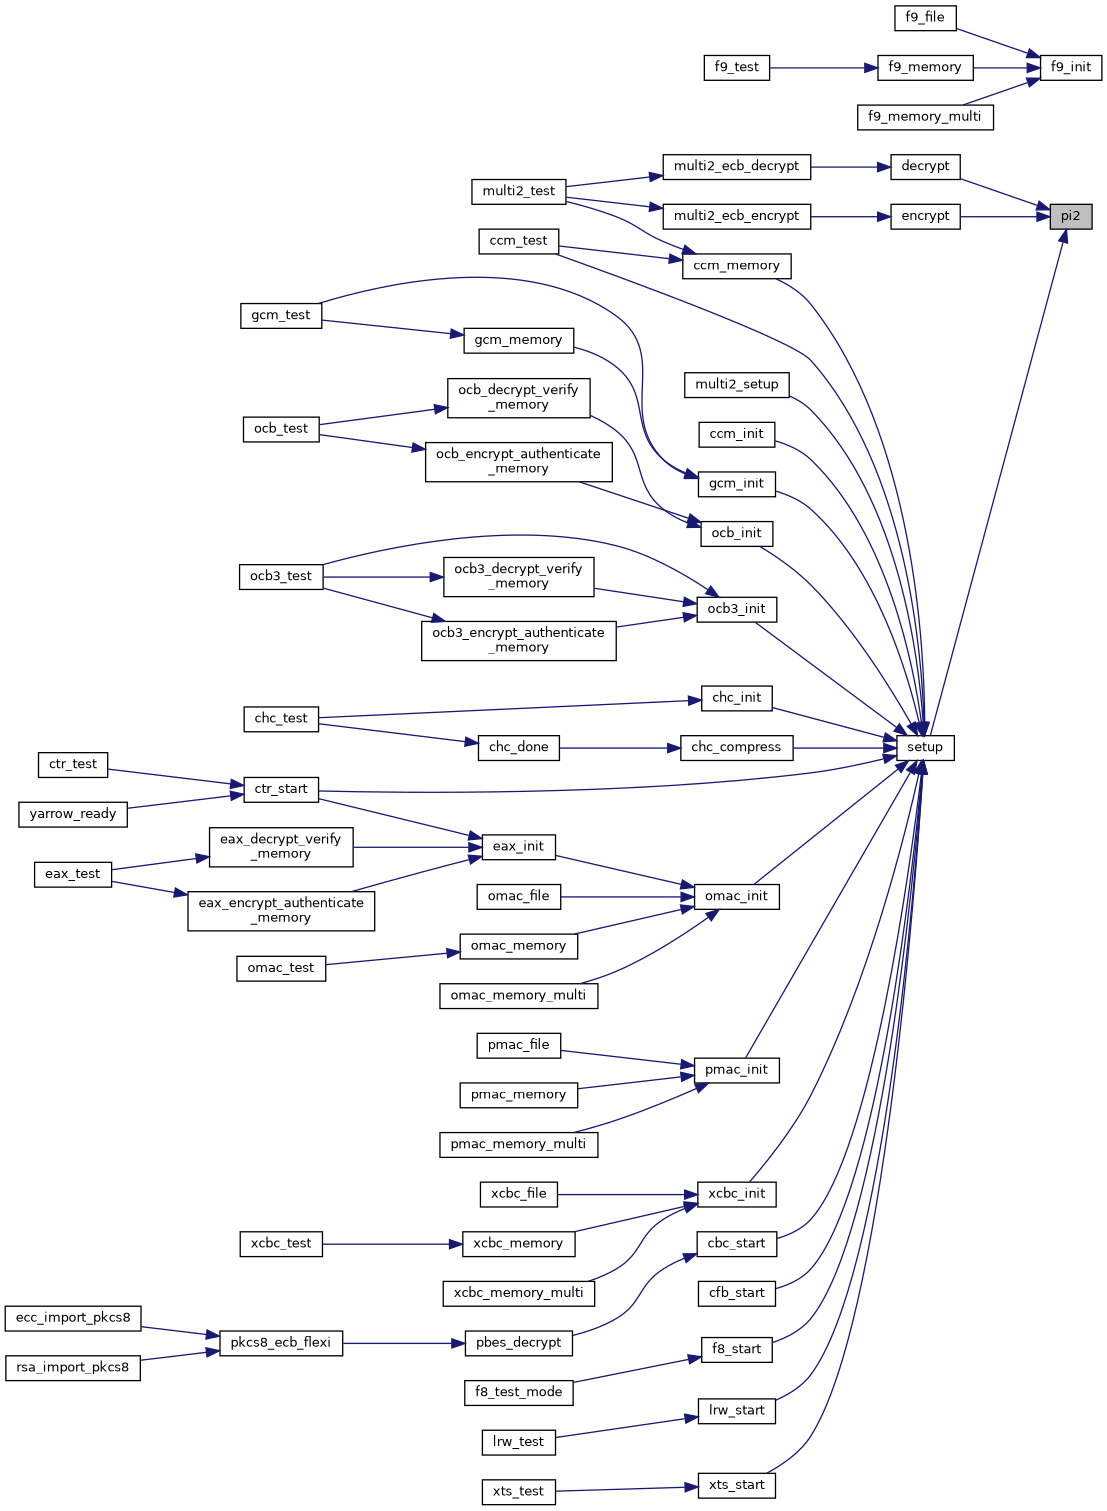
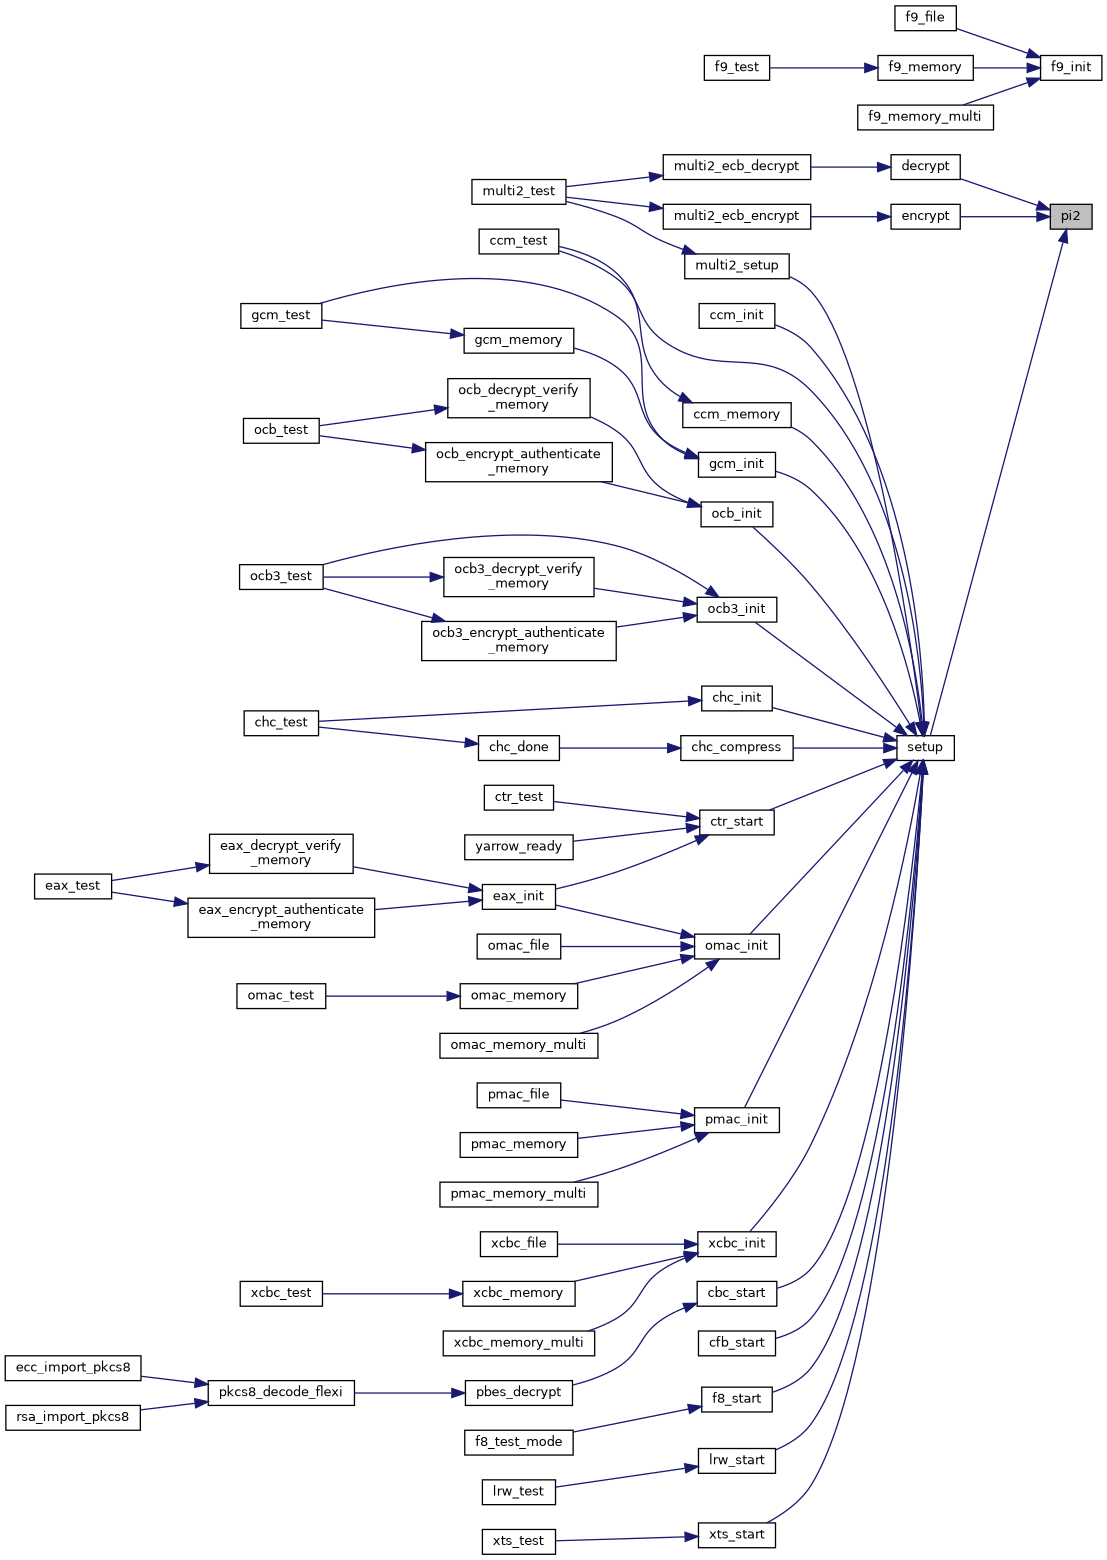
(626, 221) -> (626, 221)
(394, 817) -> (627, 868)
(281, 1343) -> (281, 1393)
